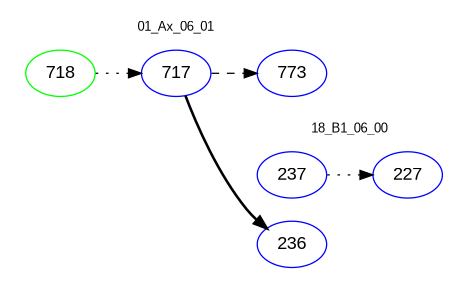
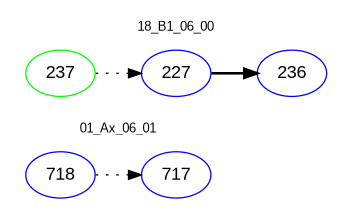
(60, 73) -> (60, 175)
(292, 73) -> none
(215, 161) -> (228, 73)
(292, 175) -> (60, 73)
